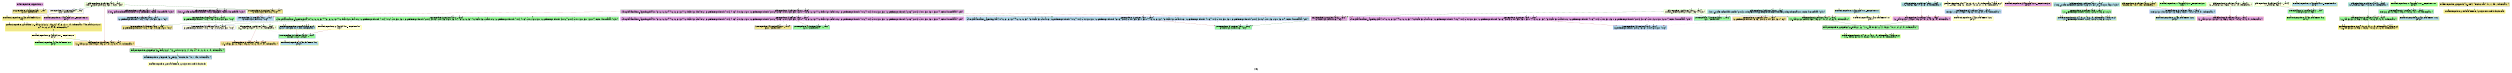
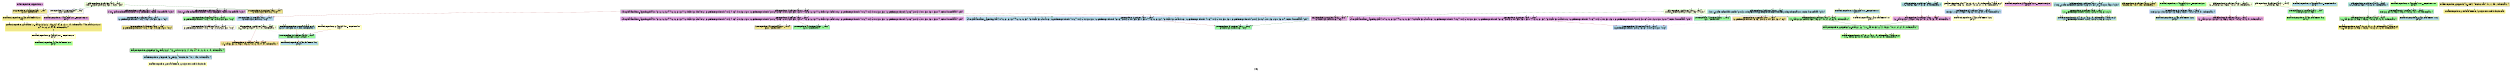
(447, 19) -> none
(105, 43) -> none
